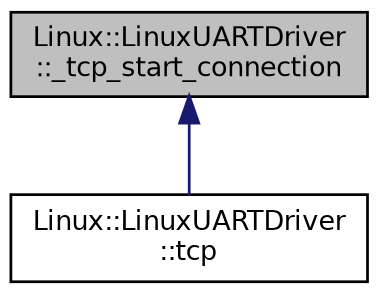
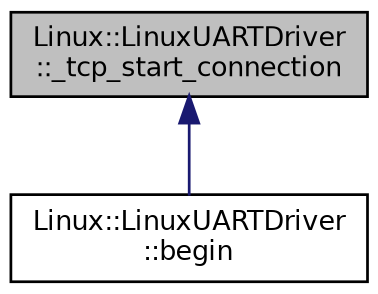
(189, 238) -> (189, 238)
